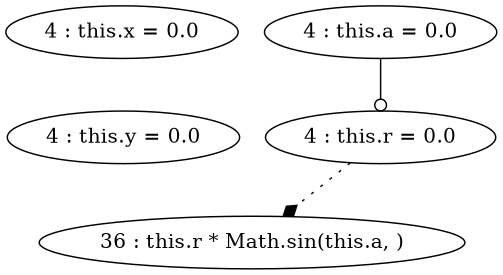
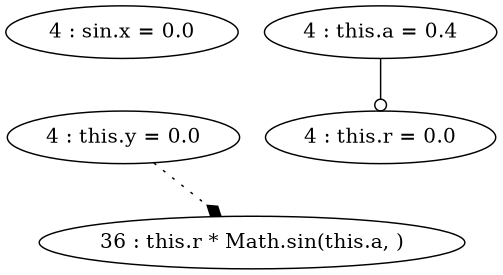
(122, 32) -> (122, 32)
(381, 32) -> (381, 32)
(324, 184) -> (180, 184)
